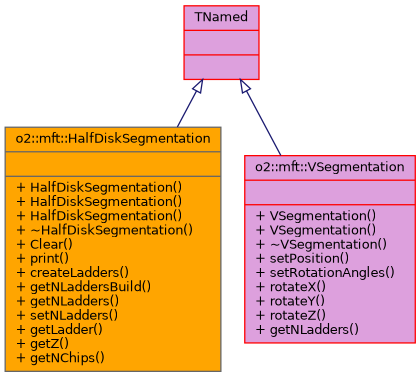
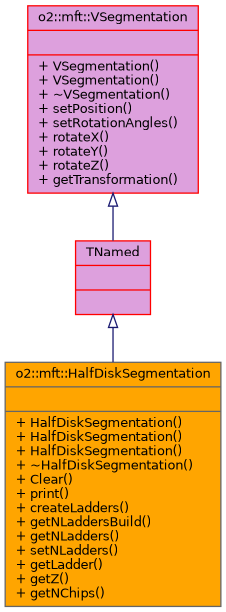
(264, 123) -> (113, 223)
(307, 330) -> (108, 180)
